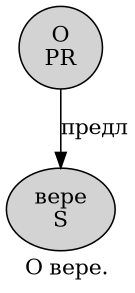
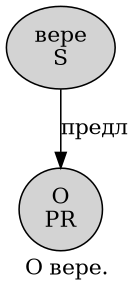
(61, 121) -> (61, 121)
